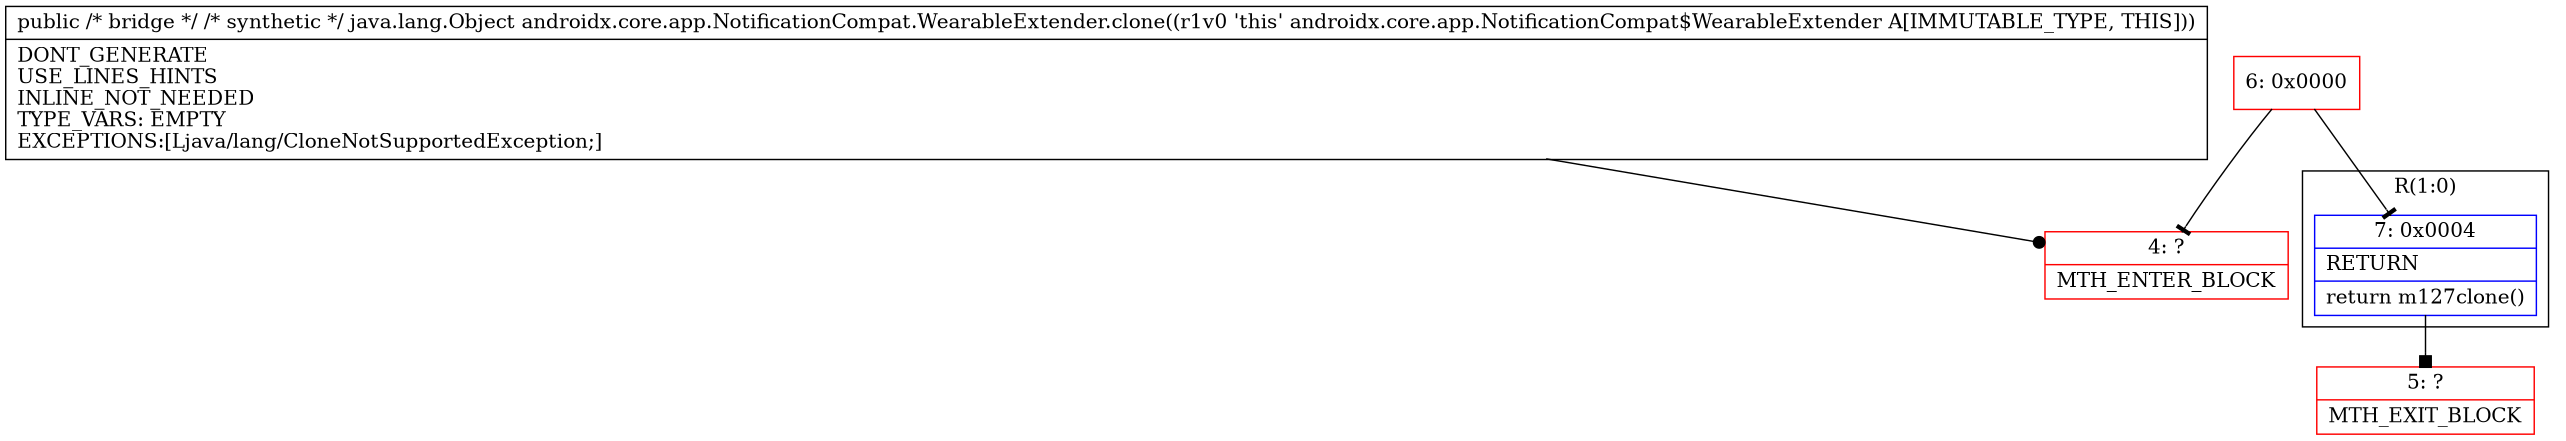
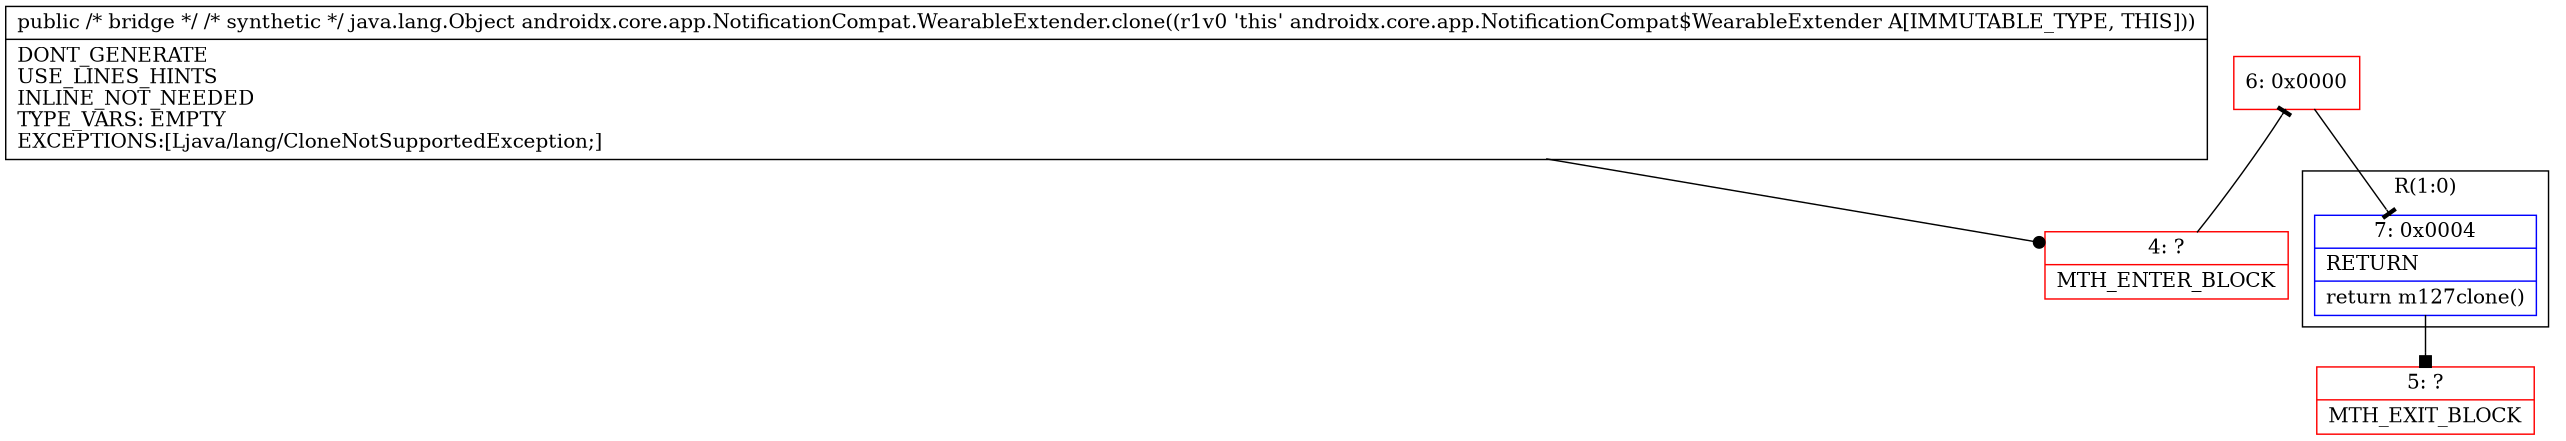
(2228, 166) -> (2241, 175)
